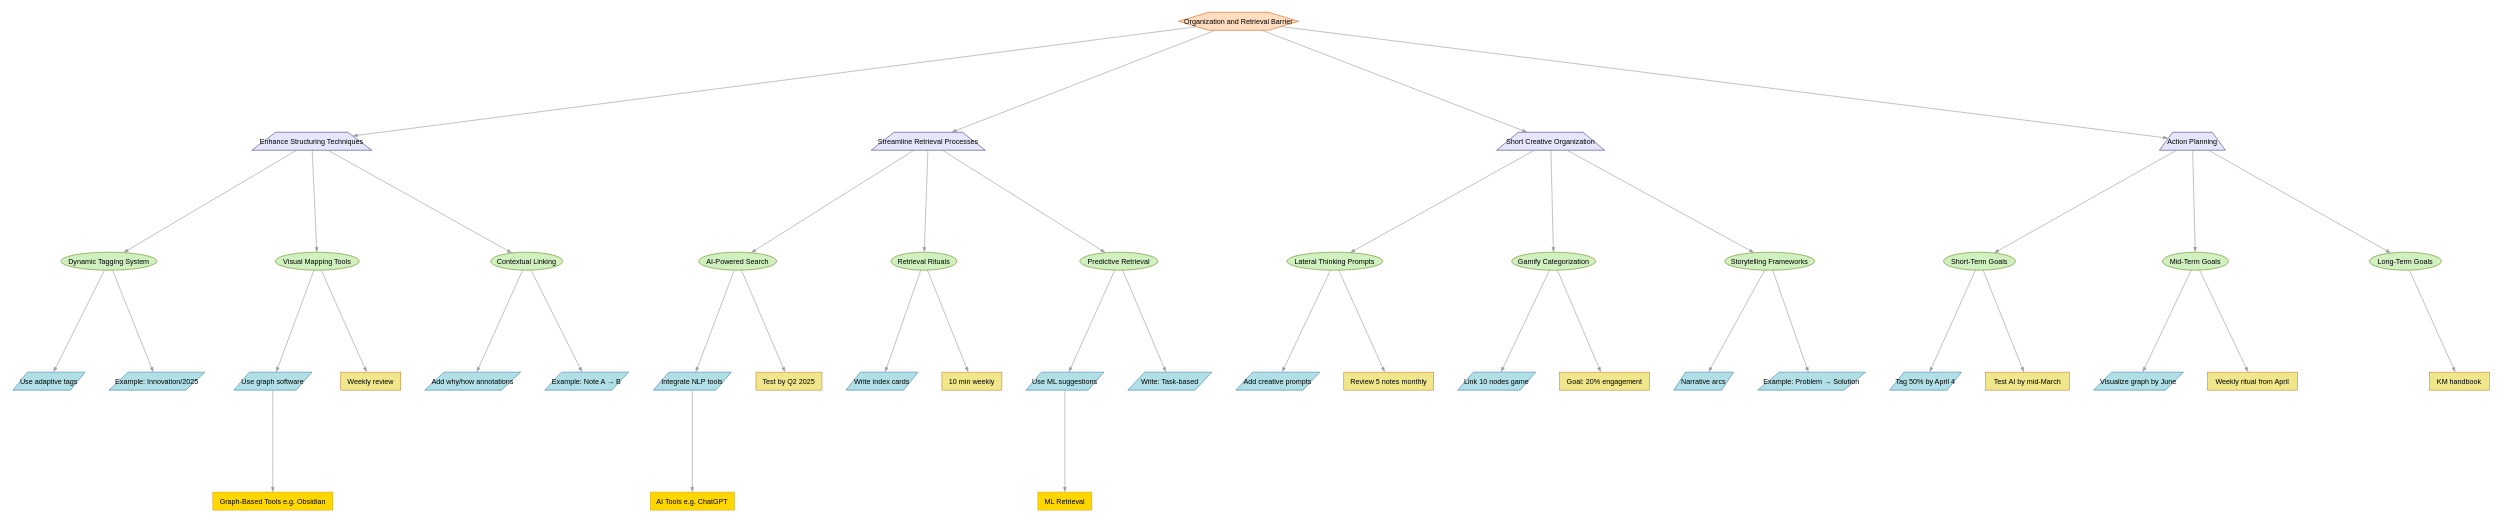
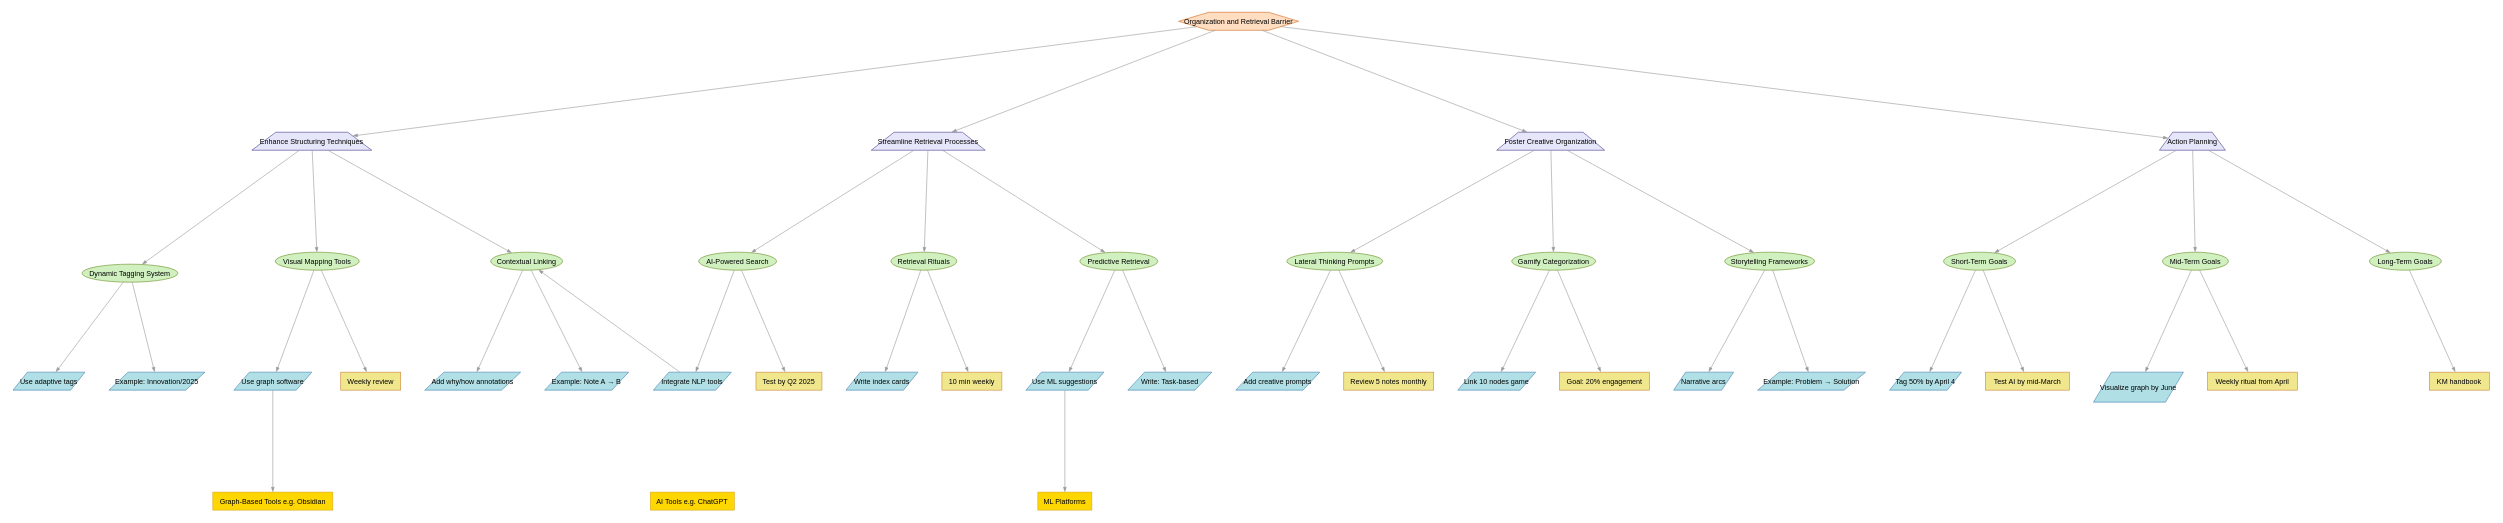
(1550, 142) -> (1550, 142)
(108, 261) -> (129, 273)
(2139, 381) -> (2139, 387)
(692, 485) -> (608, 320)
(1064, 502) -> (1064, 502)
